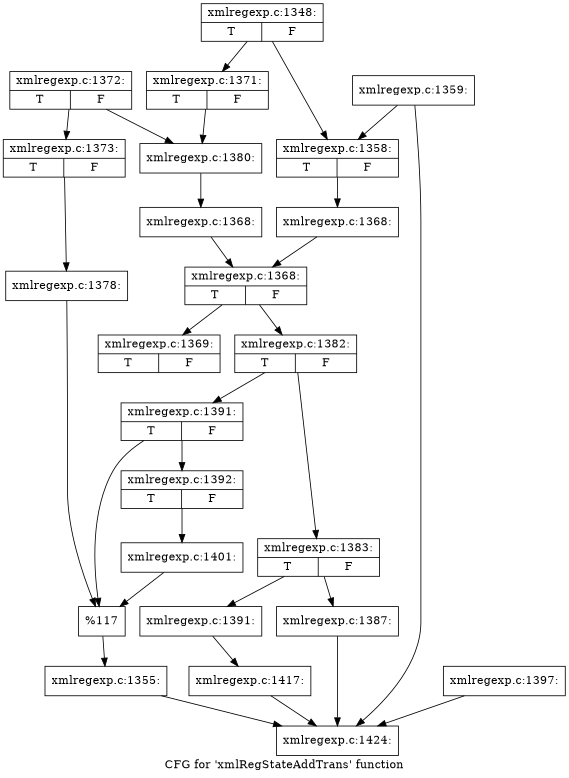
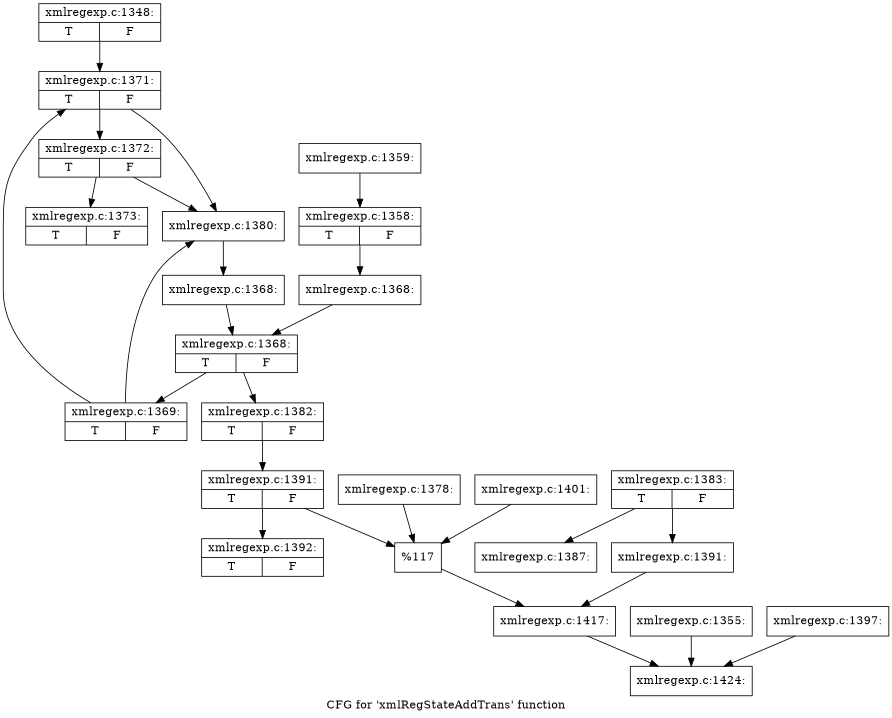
(298, 87) -> none
none -> (100, 120)
(65, 220) -> none
none -> (3, 267)
none -> (137, 316)
(421, 422) -> none
(307, 452) -> none
(182, 521) -> none
(104, 647) -> (479, 586)
(337, 677) -> none
